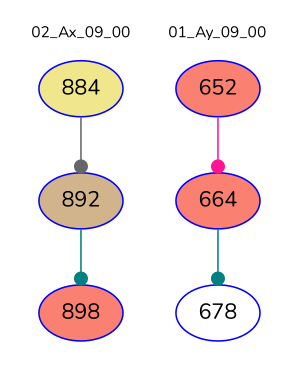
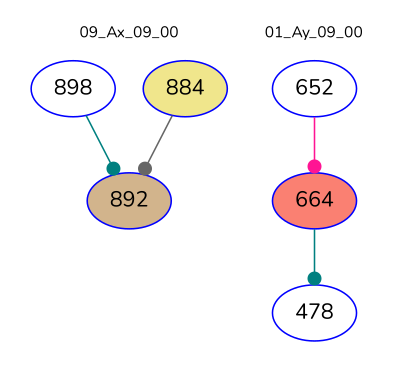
(81, 33) -> (129, 33)
(218, 89) -> (315, 89)
(81, 251) -> (98, 139)
(81, 313) -> (73, 89)
(218, 313) -> (315, 313)
